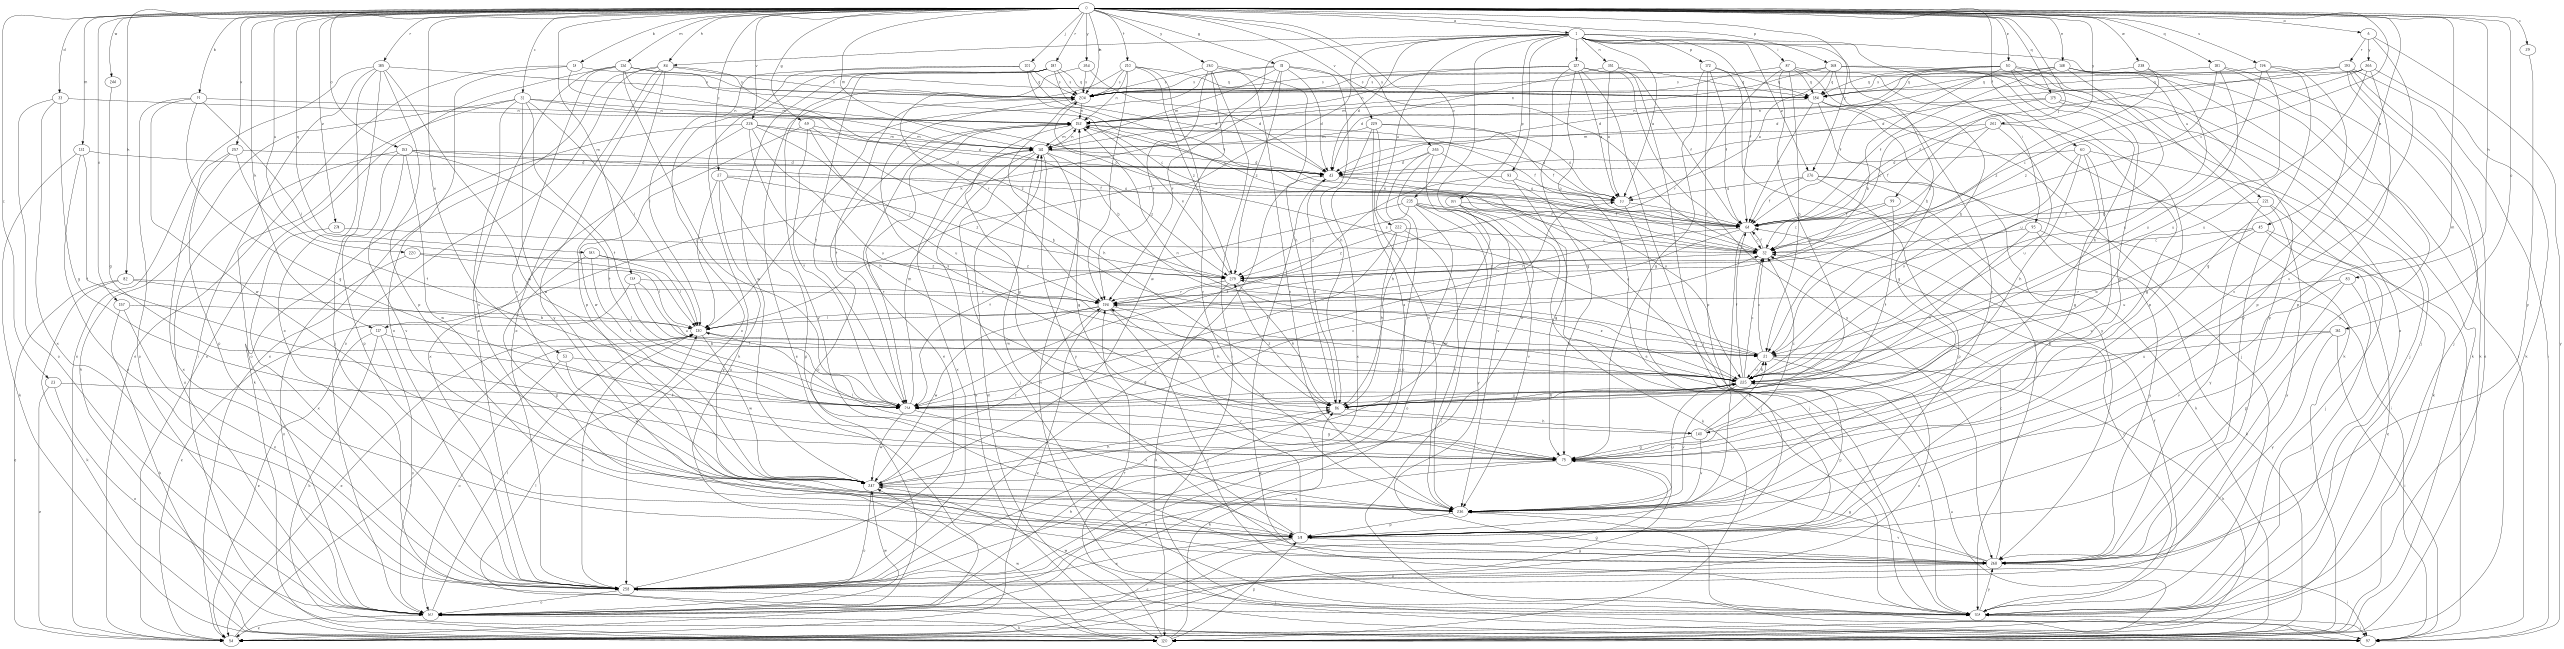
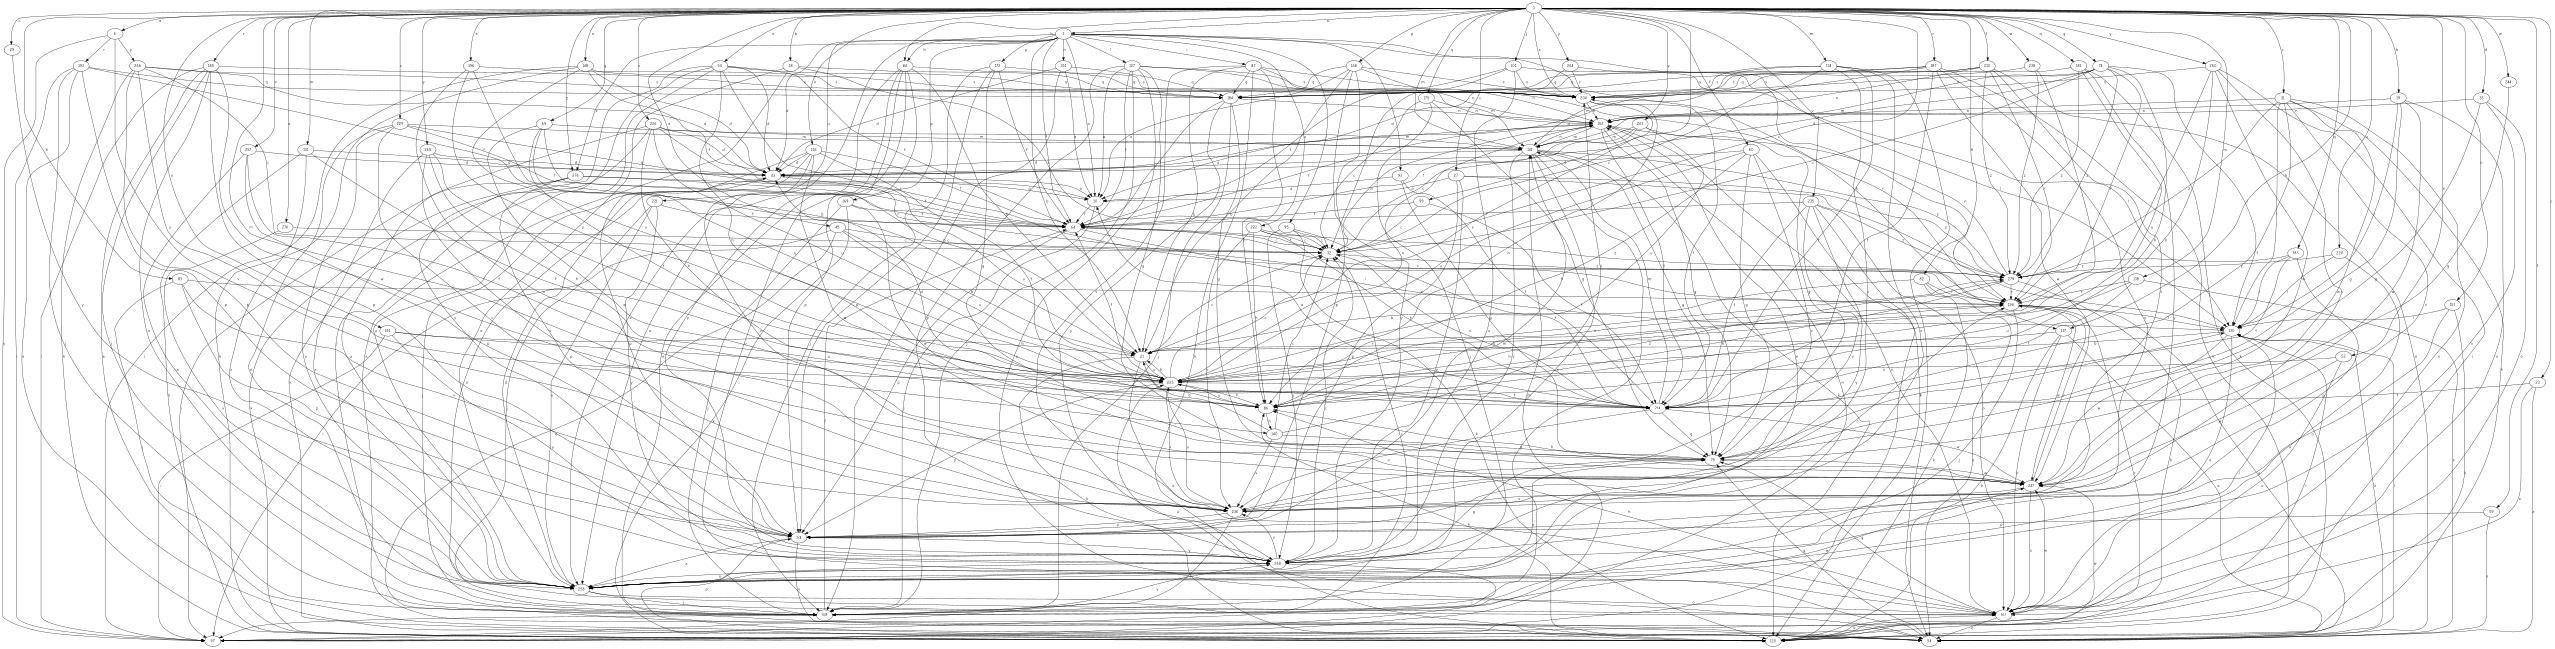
(1868, 189) -> (901, 189)
(2042, 396) -> none
none -> (2492, 512)
